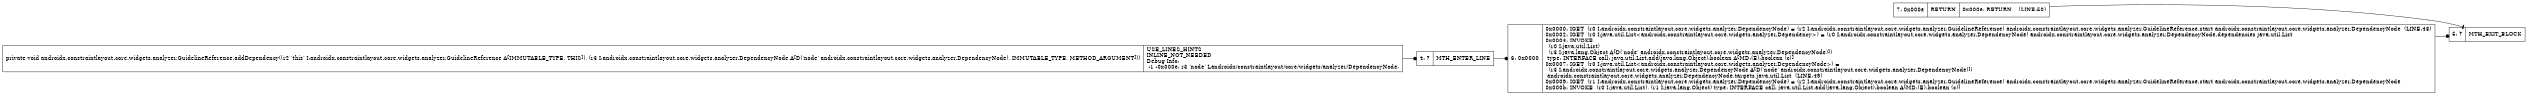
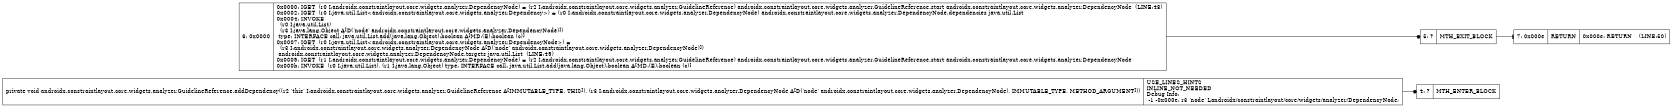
(2256, 7) -> (1504, 37)
(1463, 58) -> (1466, 91)
(1499, 59) -> none
